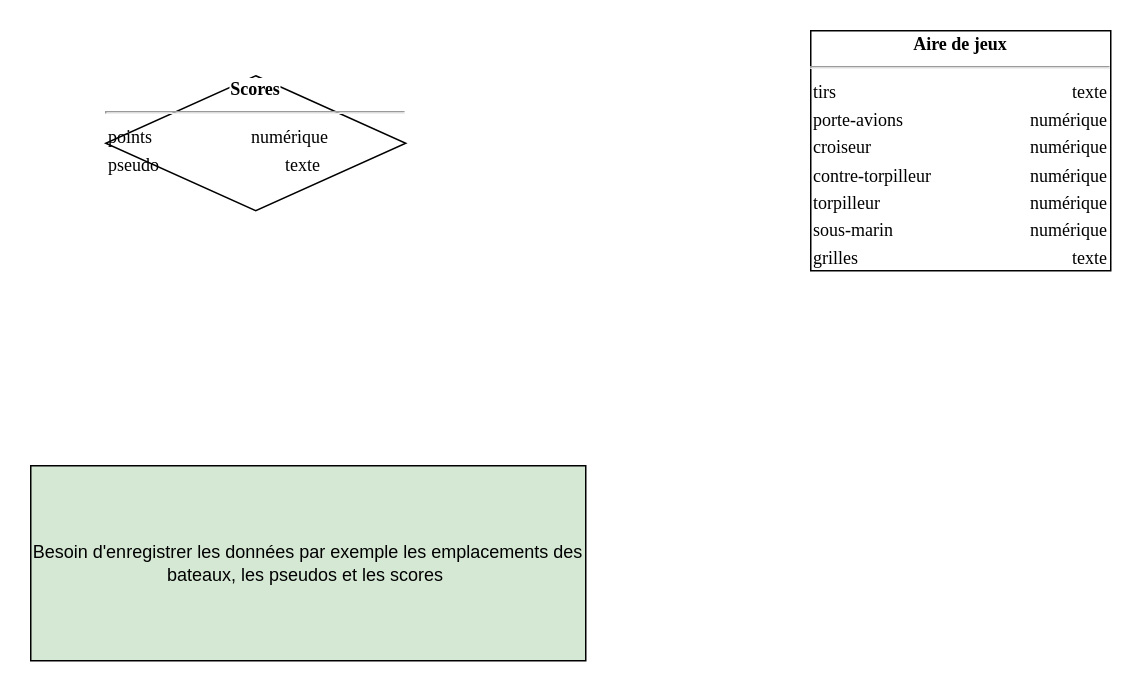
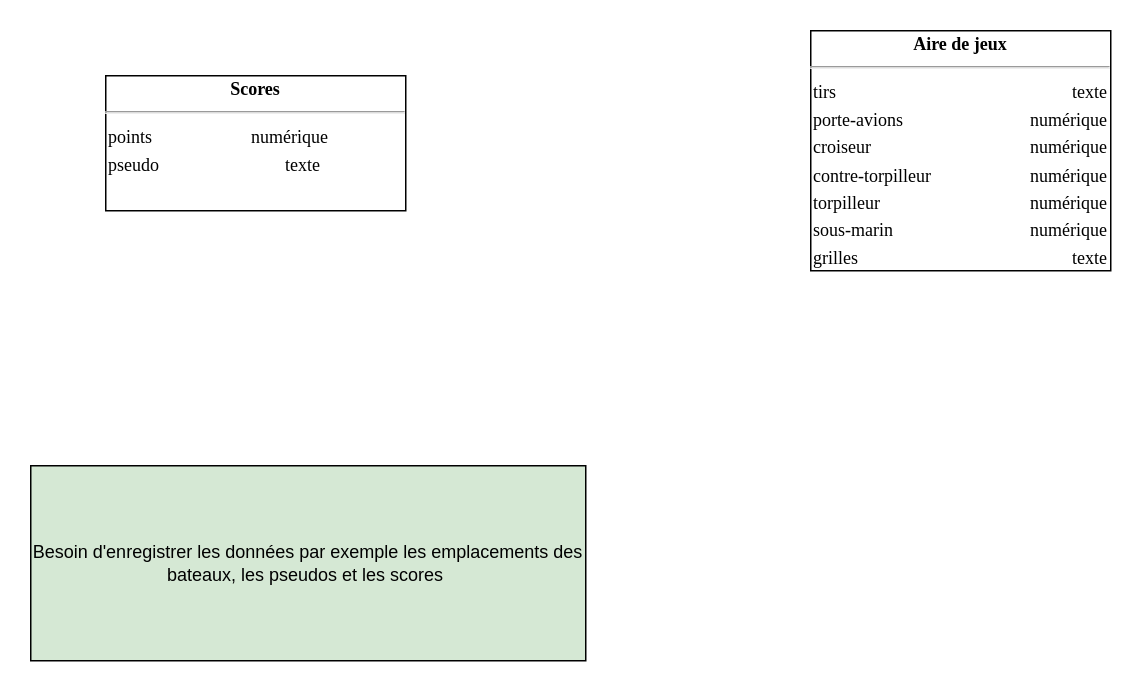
(256, 143) -> (256, 143)
